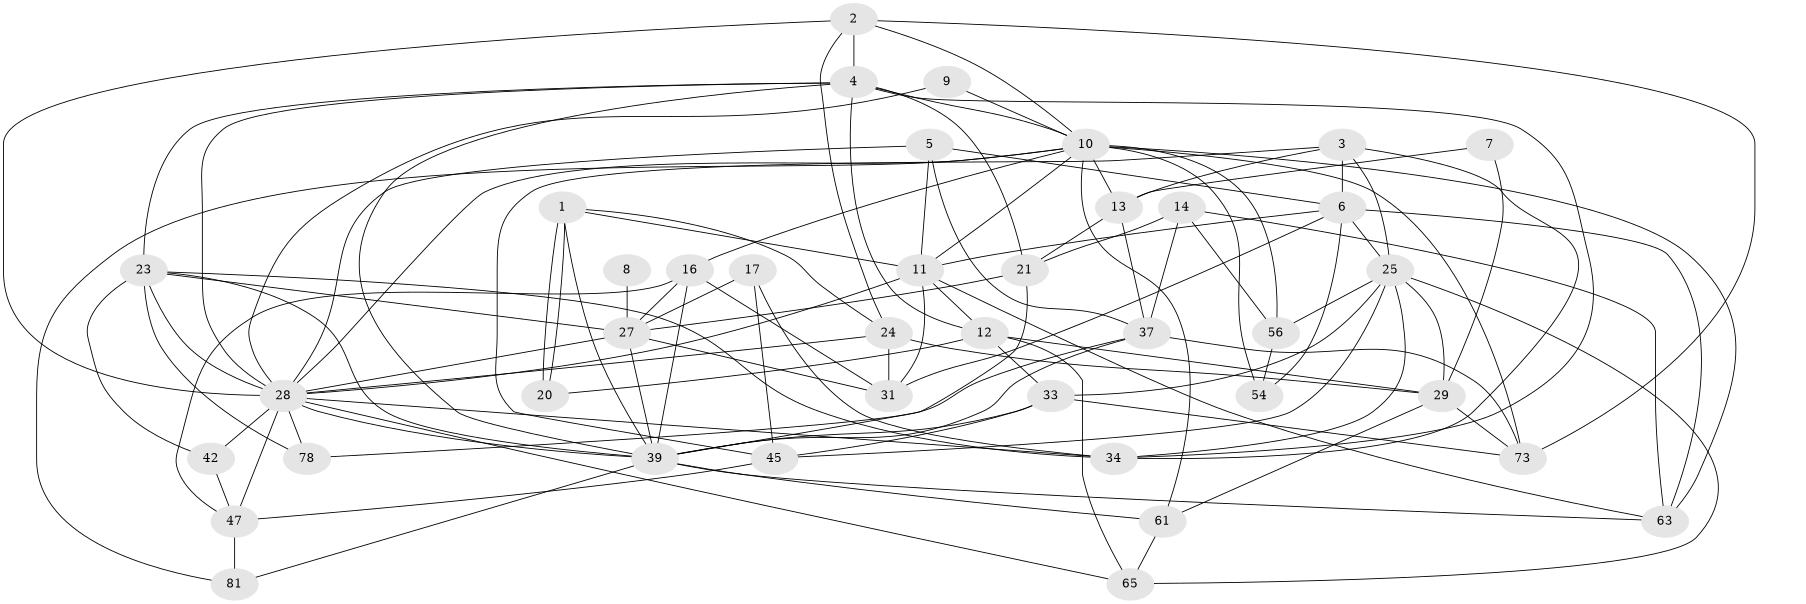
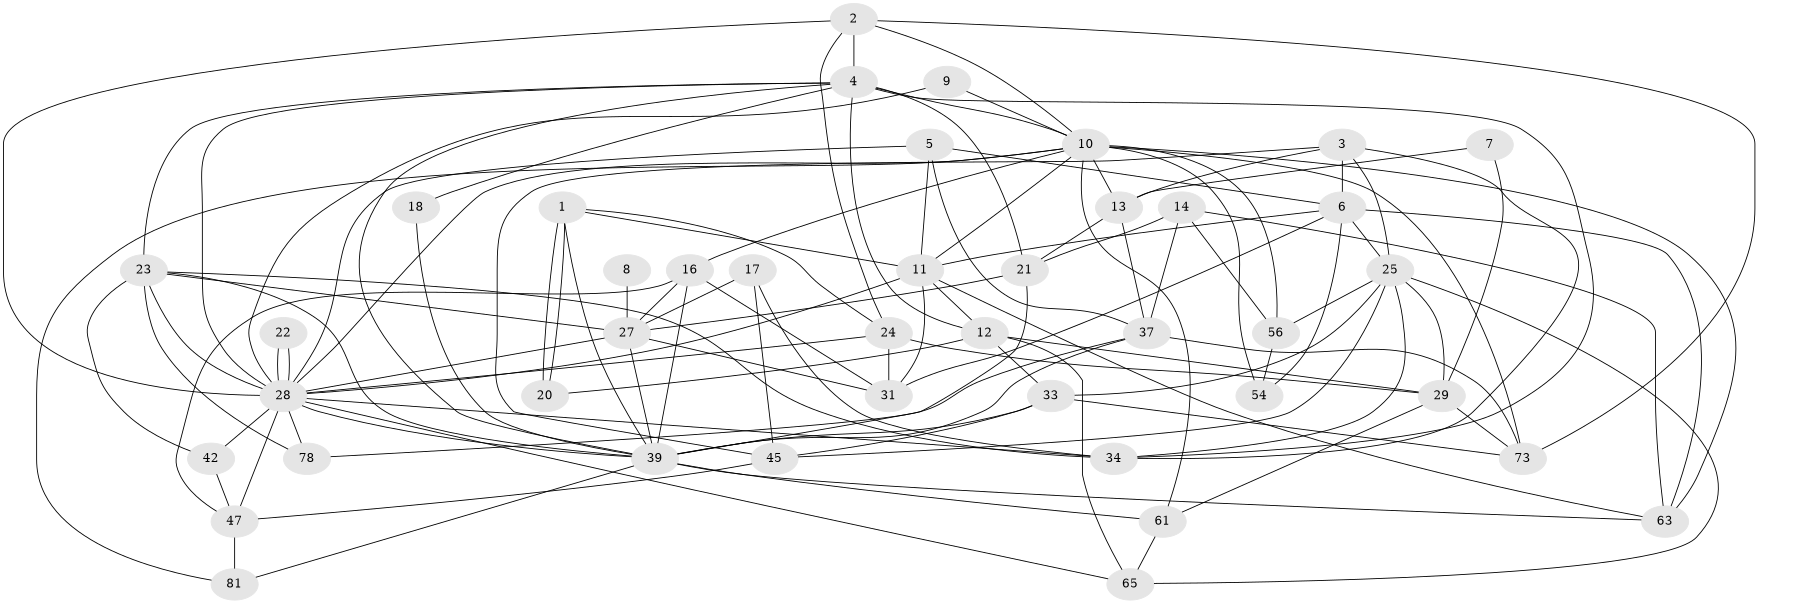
none -> (416, 208)
none -> (283, 333)
